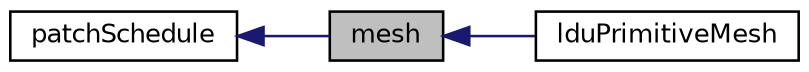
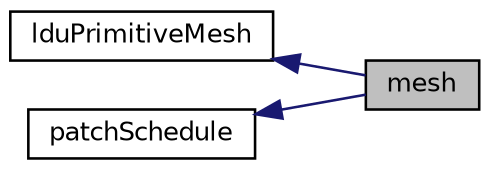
(502, 36) -> (332, 69)
